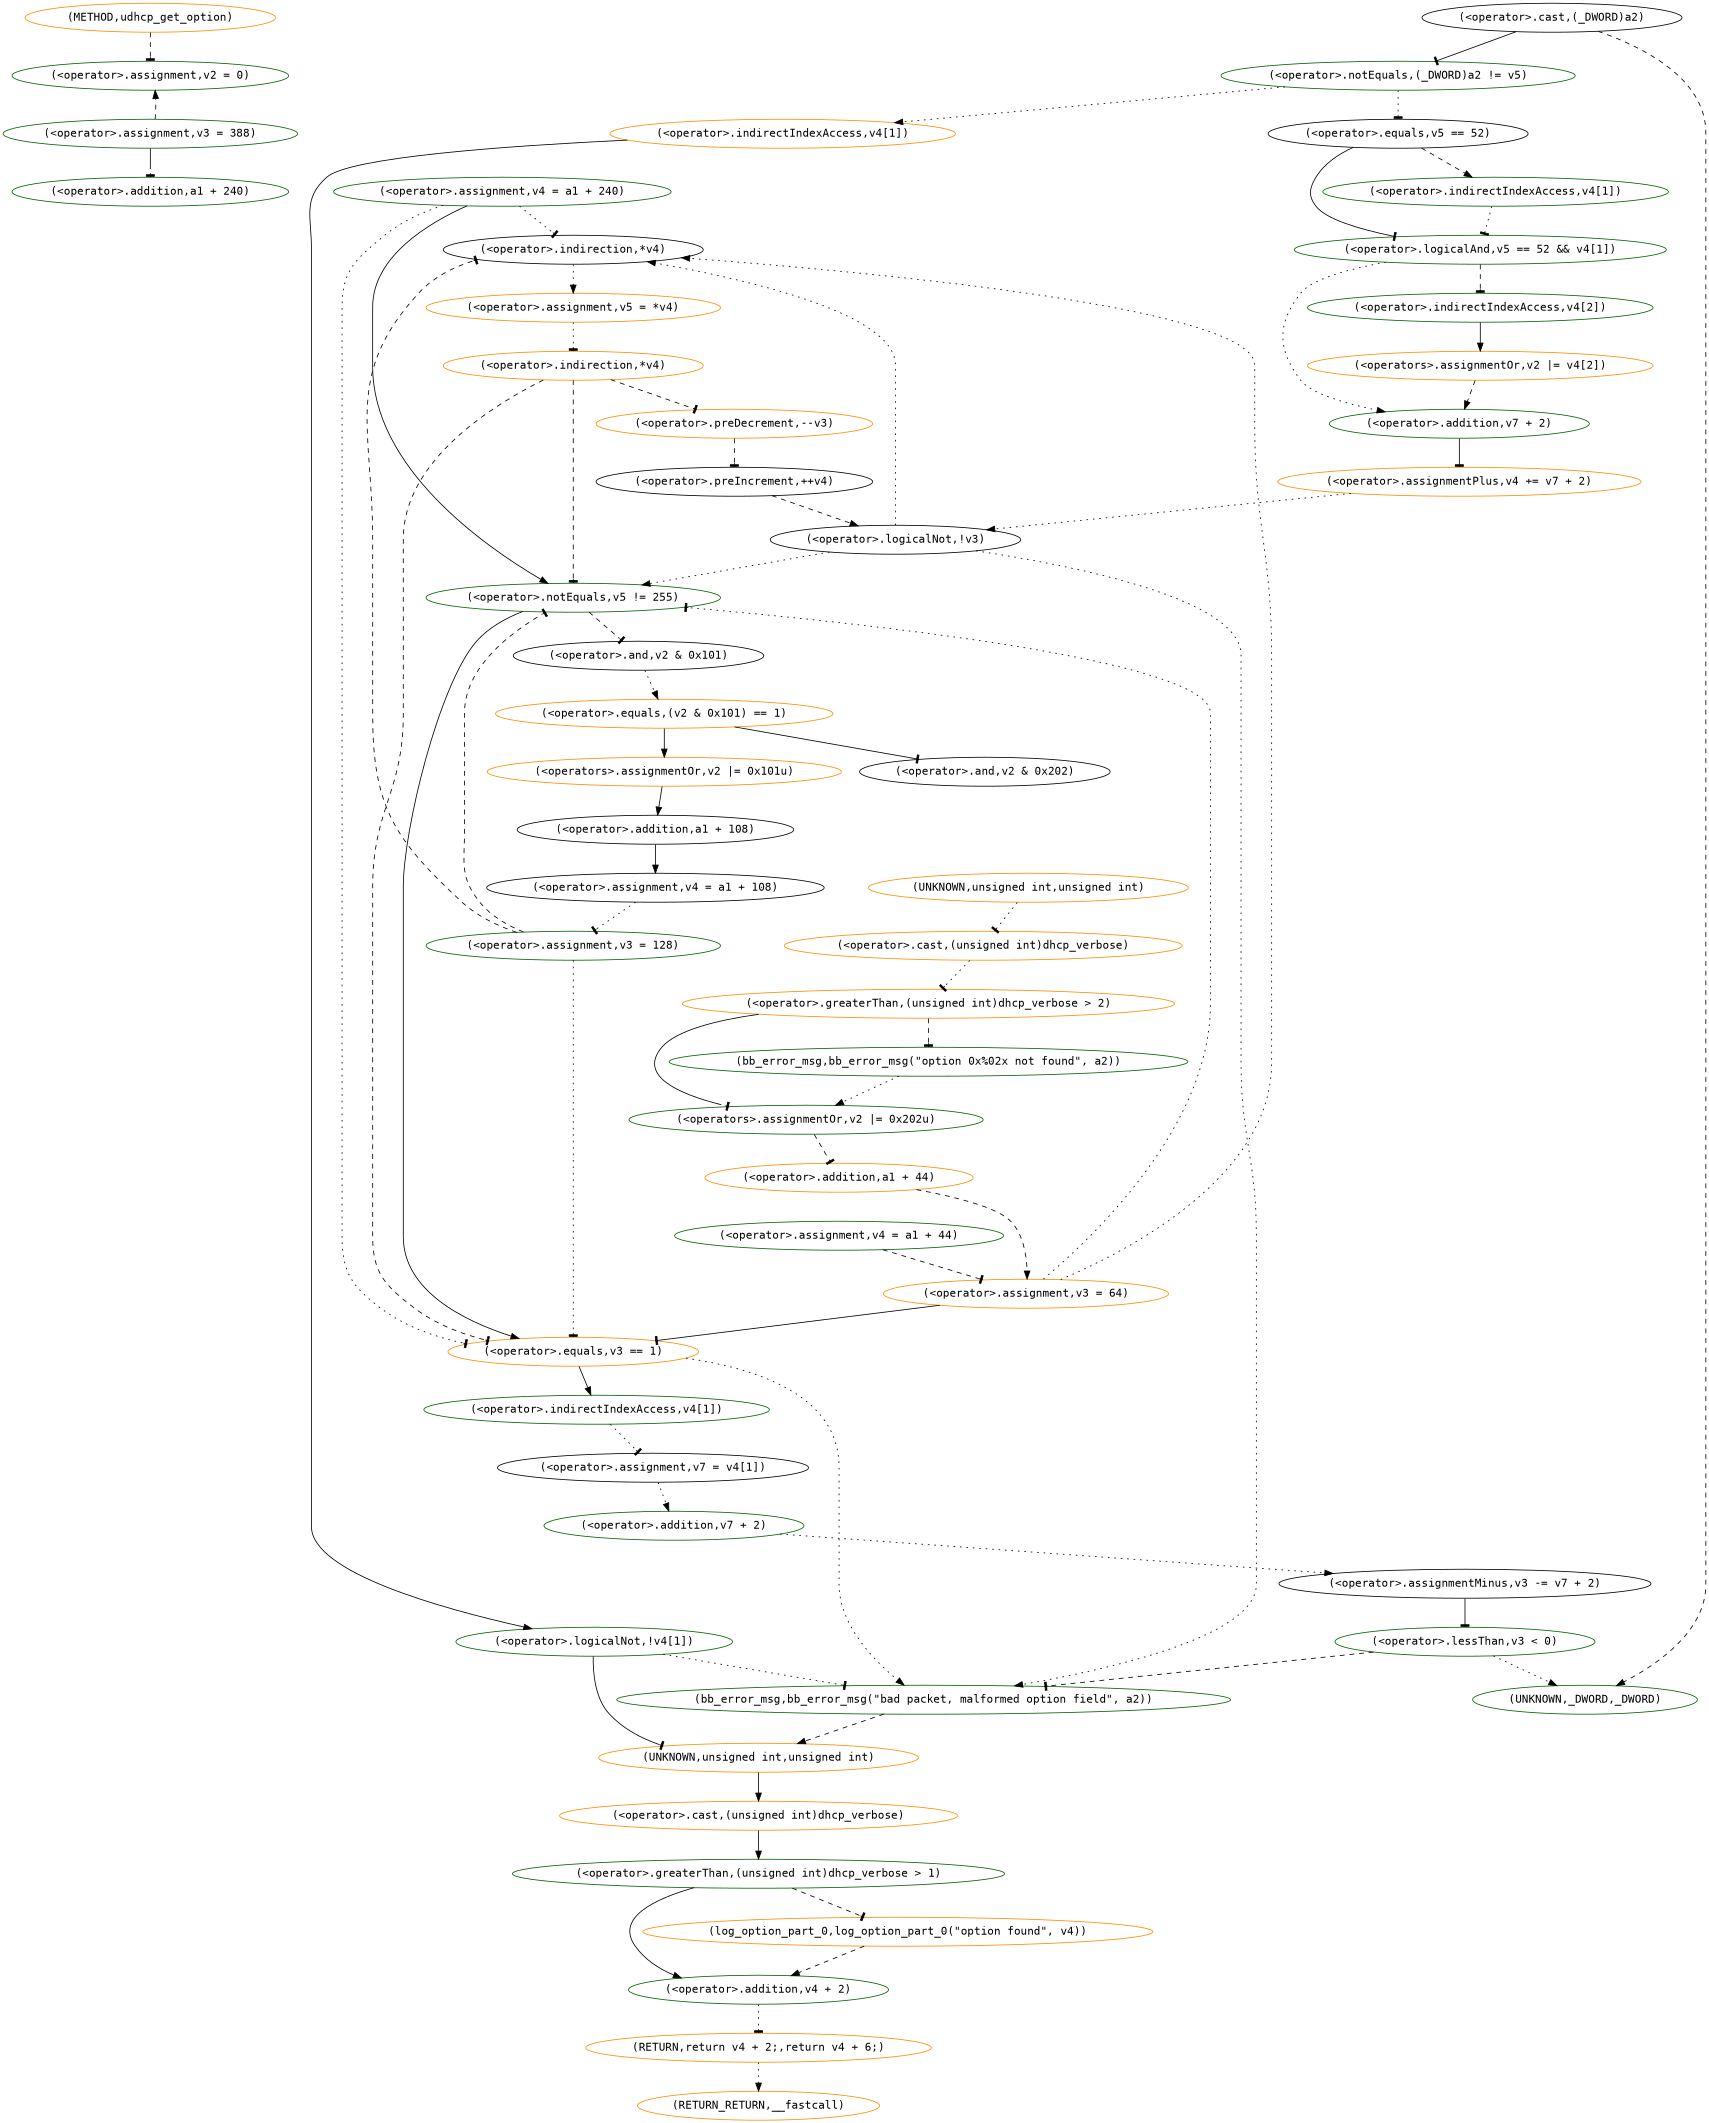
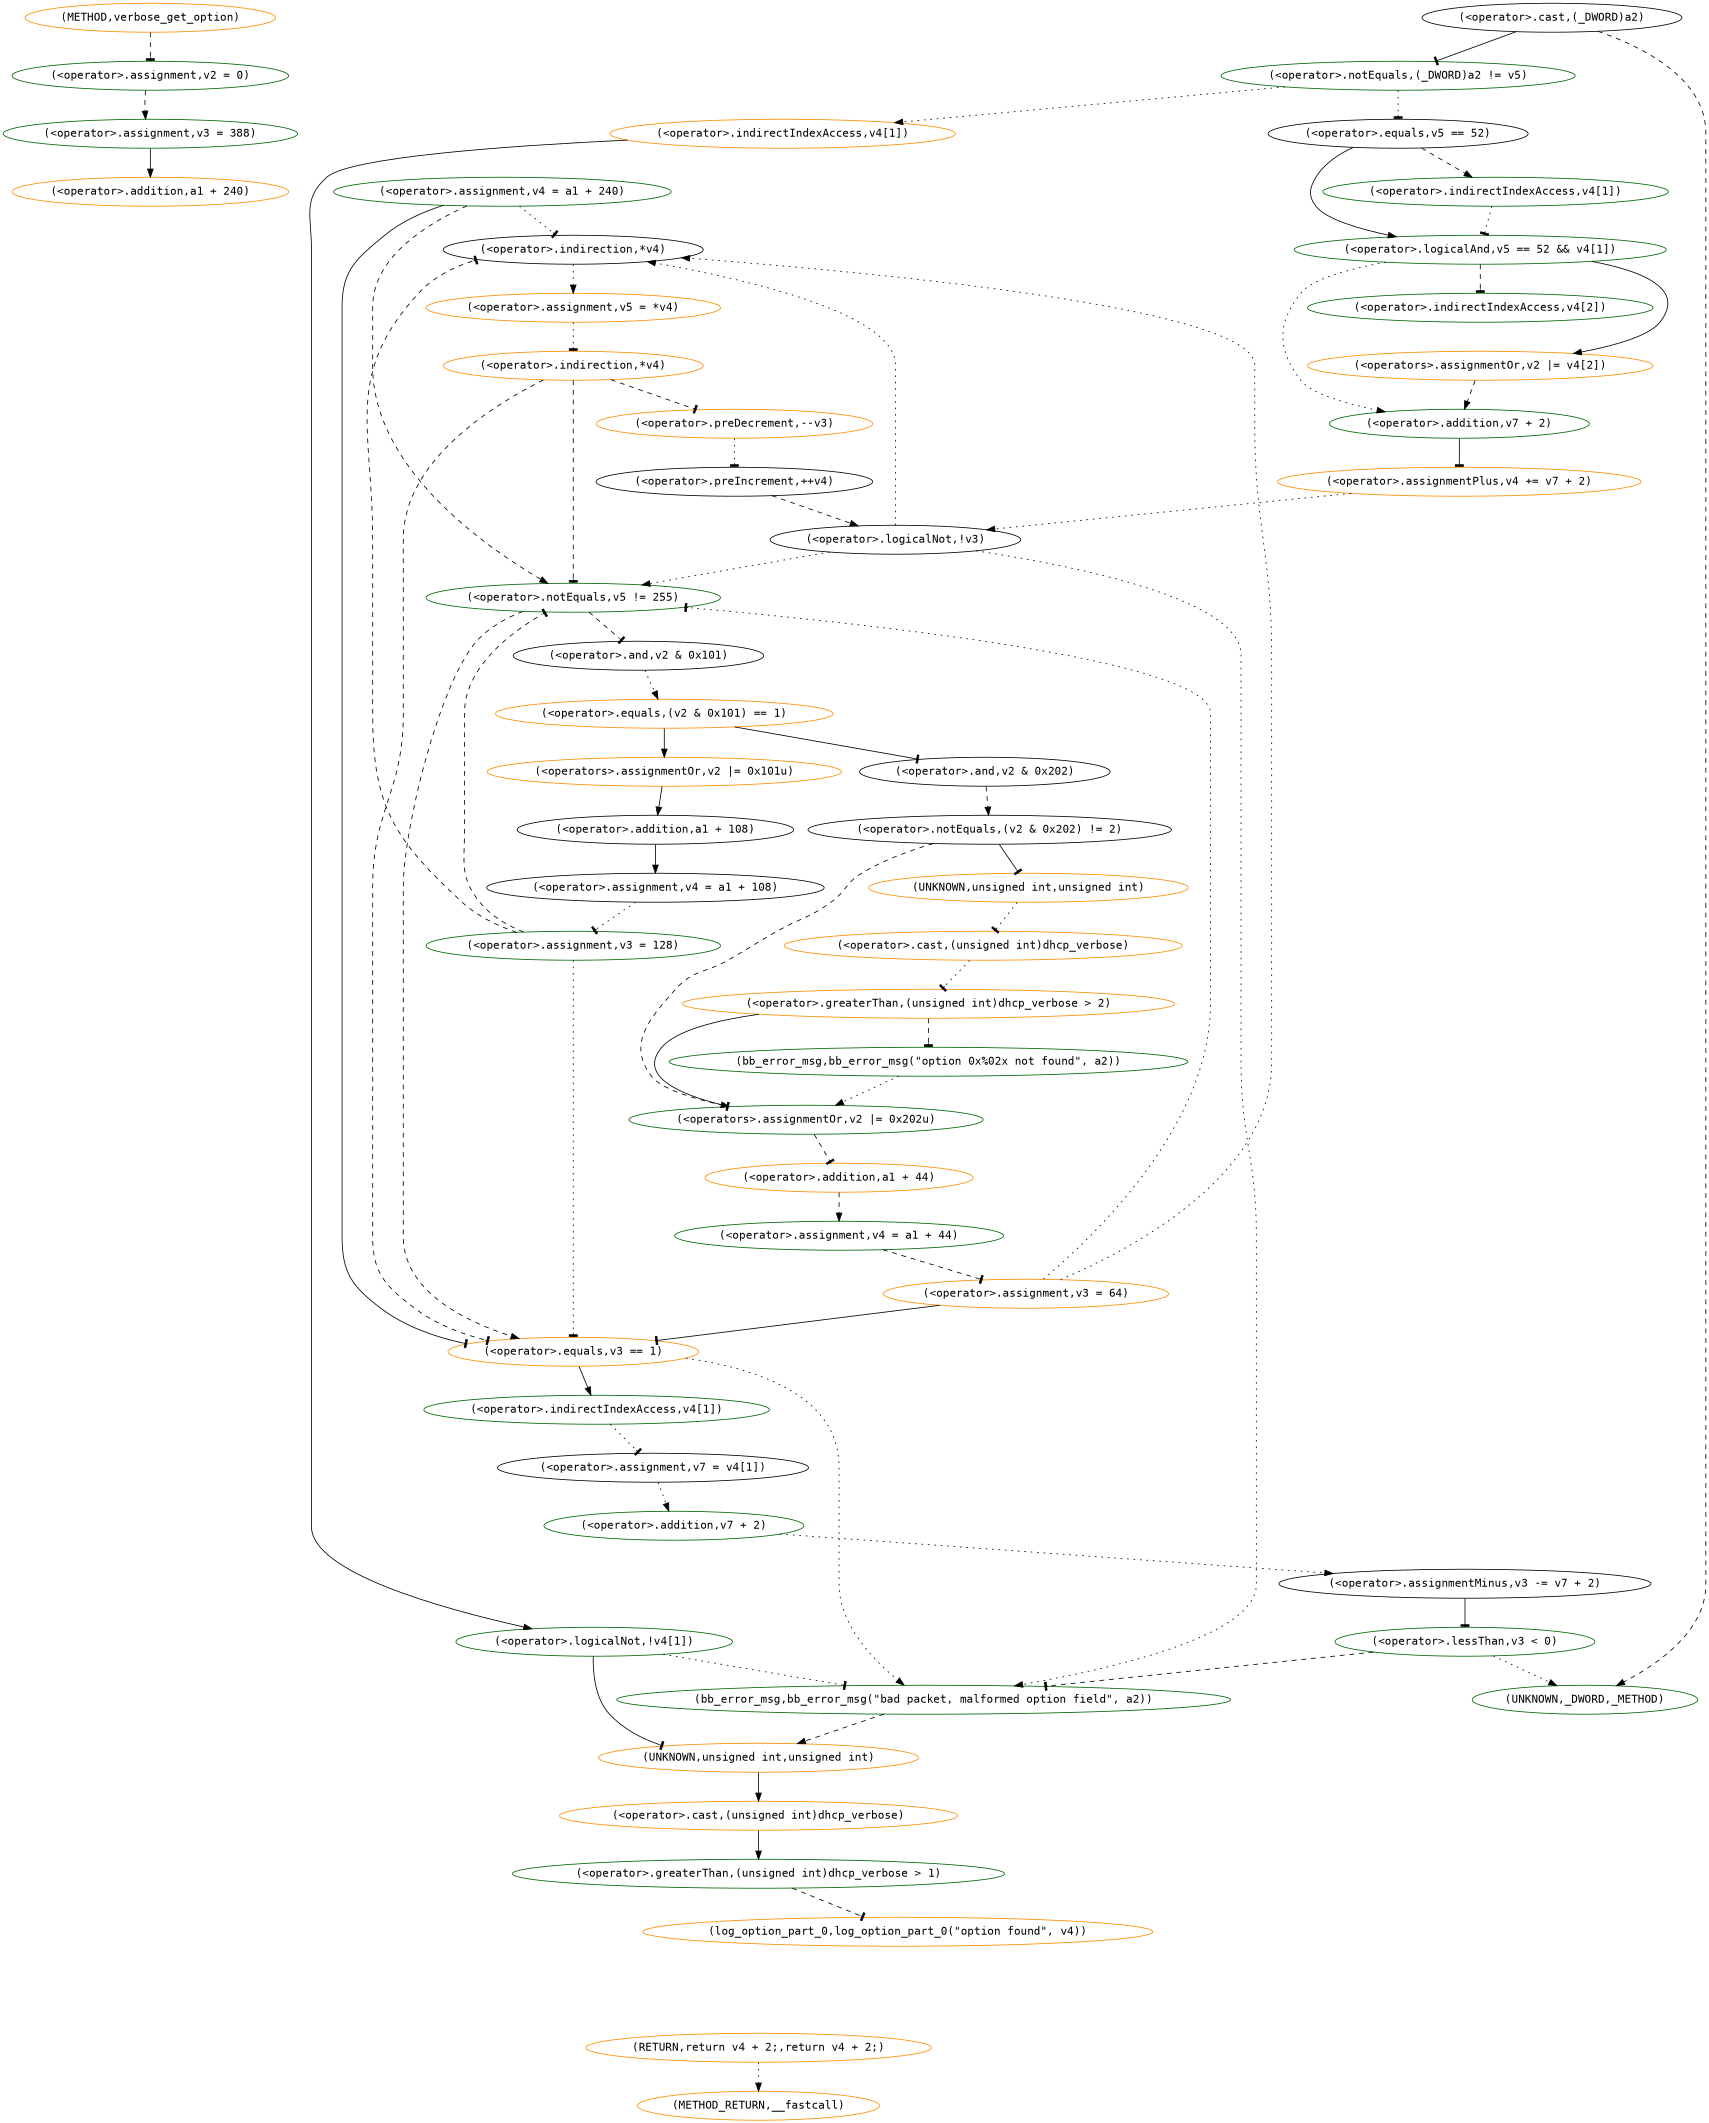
(150, 18) -> (150, 18)
(156, 109) -> (145, 101)
(150, 159) -> (150, 159)
(150, 192) -> (150, 192)
(1317, 207) -> (1317, 207)
(1480, 333) -> (1667, 310)
(378, 405) -> (378, 405)
(734, 451) -> (734, 451)
(342, 783) -> (342, 783)
none -> (990, 830)
(403, 983) -> (403, 983)
(663, 1046) -> (663, 1046)
(991, 1209) -> (839, 1203)
(1585, 1700) -> (1585, 1700)
(759, 1990) -> none
(759, 2048) -> (759, 2048)
(759, 2106) -> (759, 2106)
